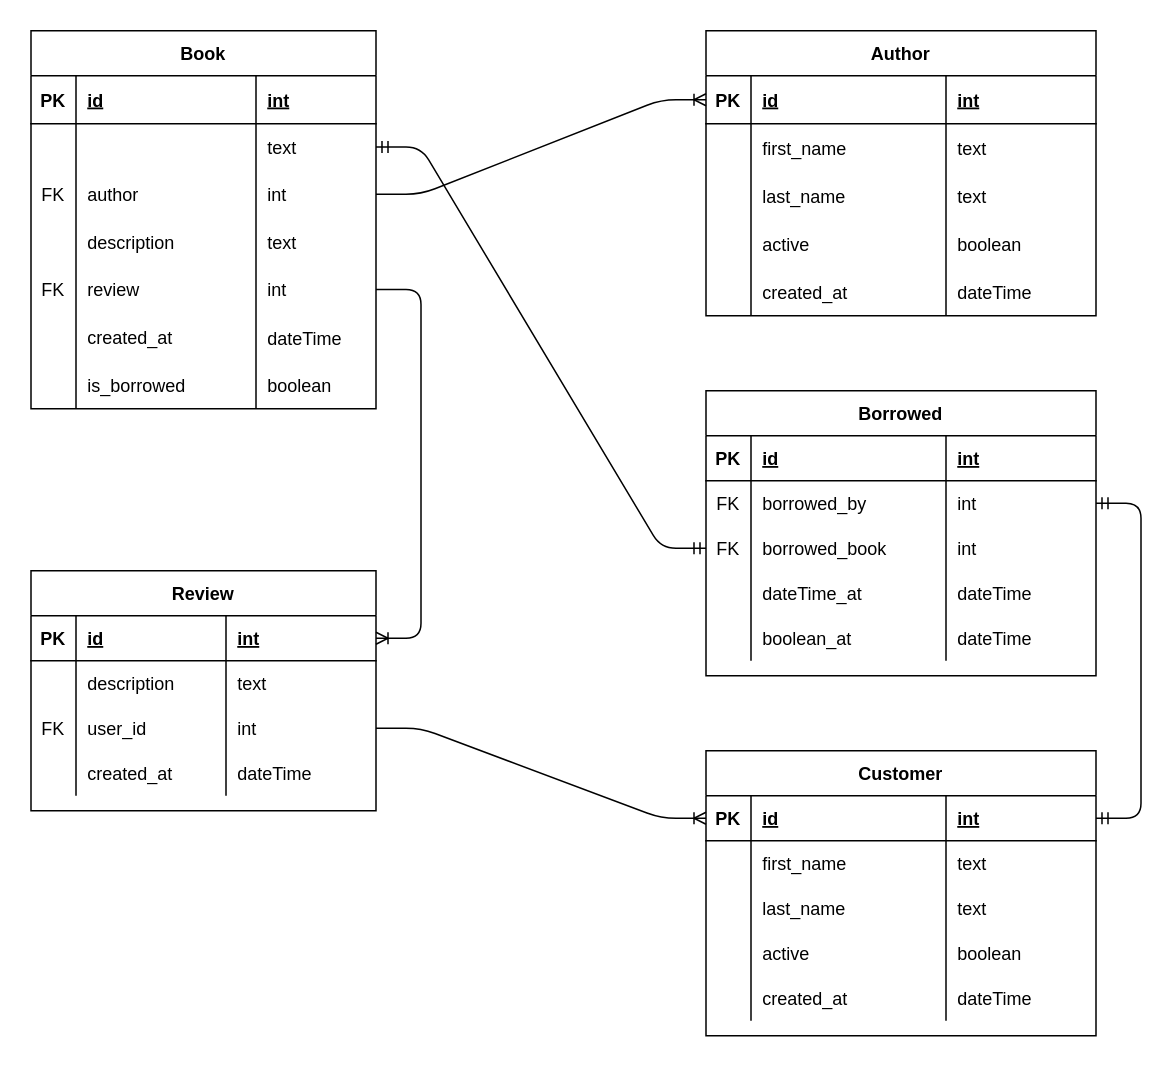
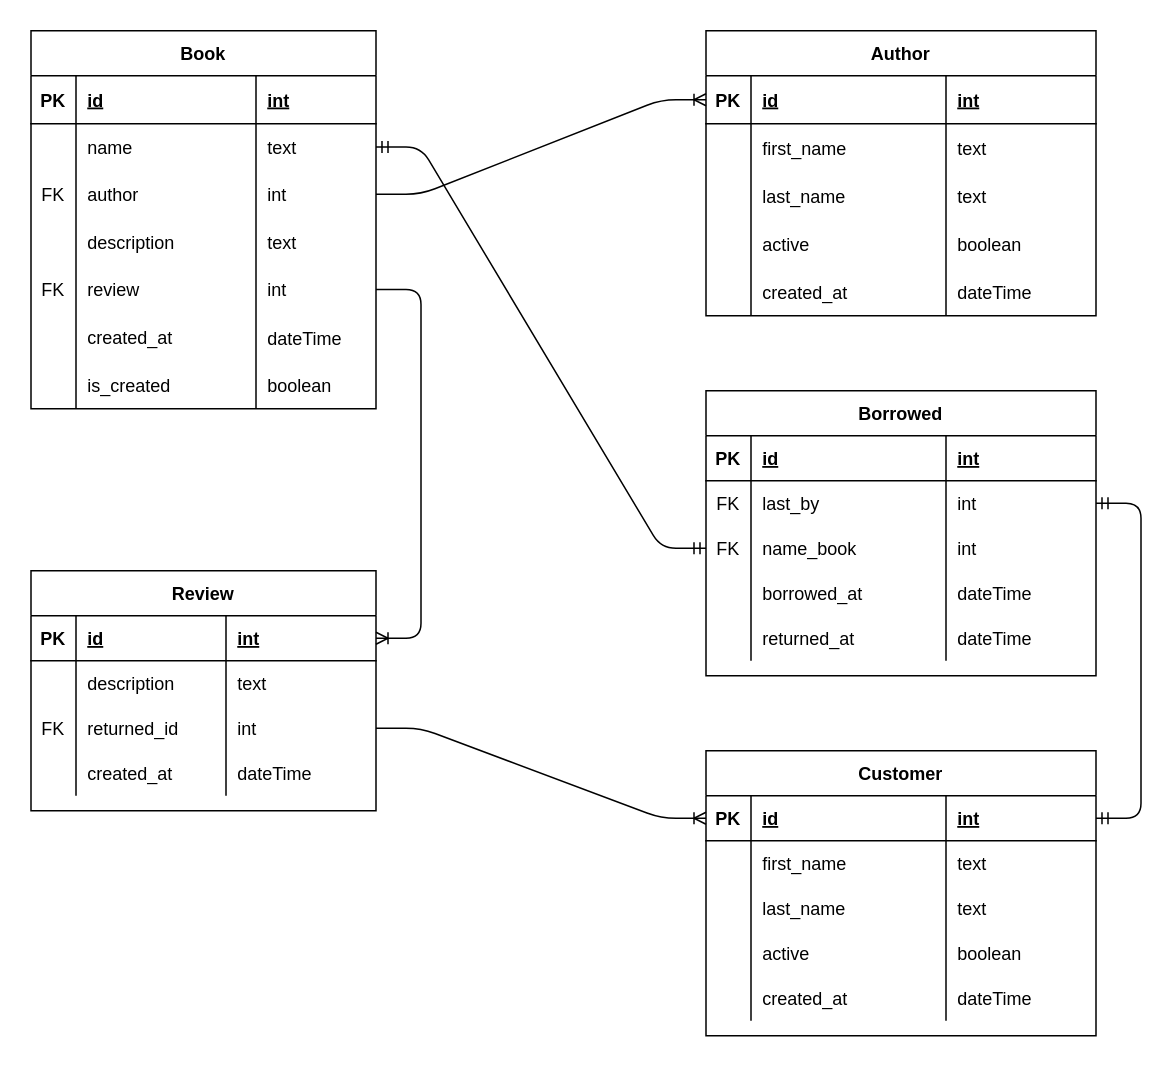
none -> (166, 147)
(140, 386) -> (135, 386)
(817, 504) -> (795, 504)
(828, 549) -> (807, 549)
(815, 594) -> (817, 594)
(810, 639) -> (817, 639)
(120, 729) -> (140, 729)
